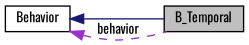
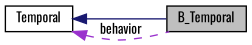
(38, 19) -> (39, 19)
